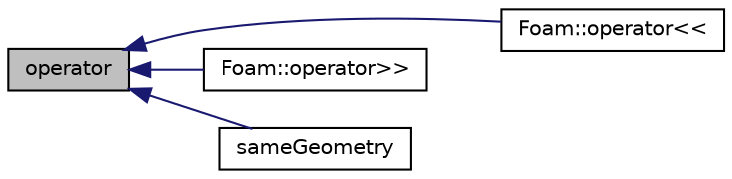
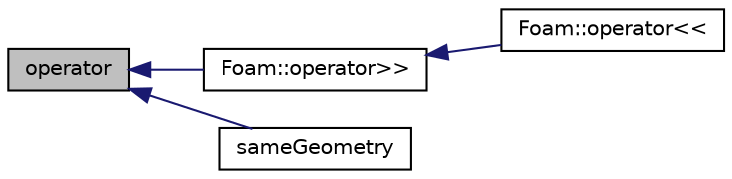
(322, 20) -> (474, 49)
